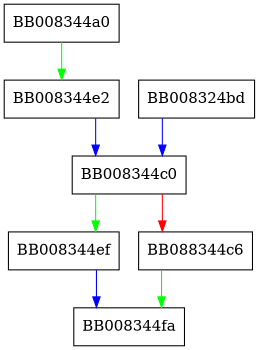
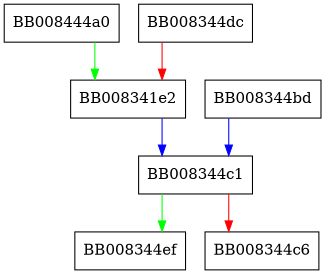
(62, 23) -> (62, 23)
none -> (196, 23)
(62, 99) -> (128, 99)
(197, 99) -> (263, 99)
(129, 175) -> (196, 175)
(196, 251) -> (262, 251)
(129, 327) -> none
